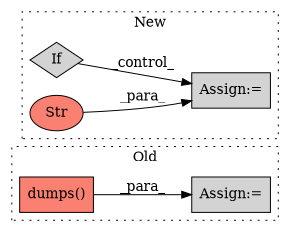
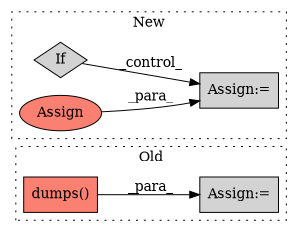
(57, 113) -> (61, 113)
